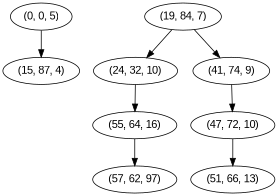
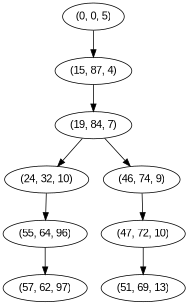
(231, 71) -> (142, 179)
none -> (93, 94)
(135, 125) -> (45, 234)
(233, 179) -> (143, 288)
